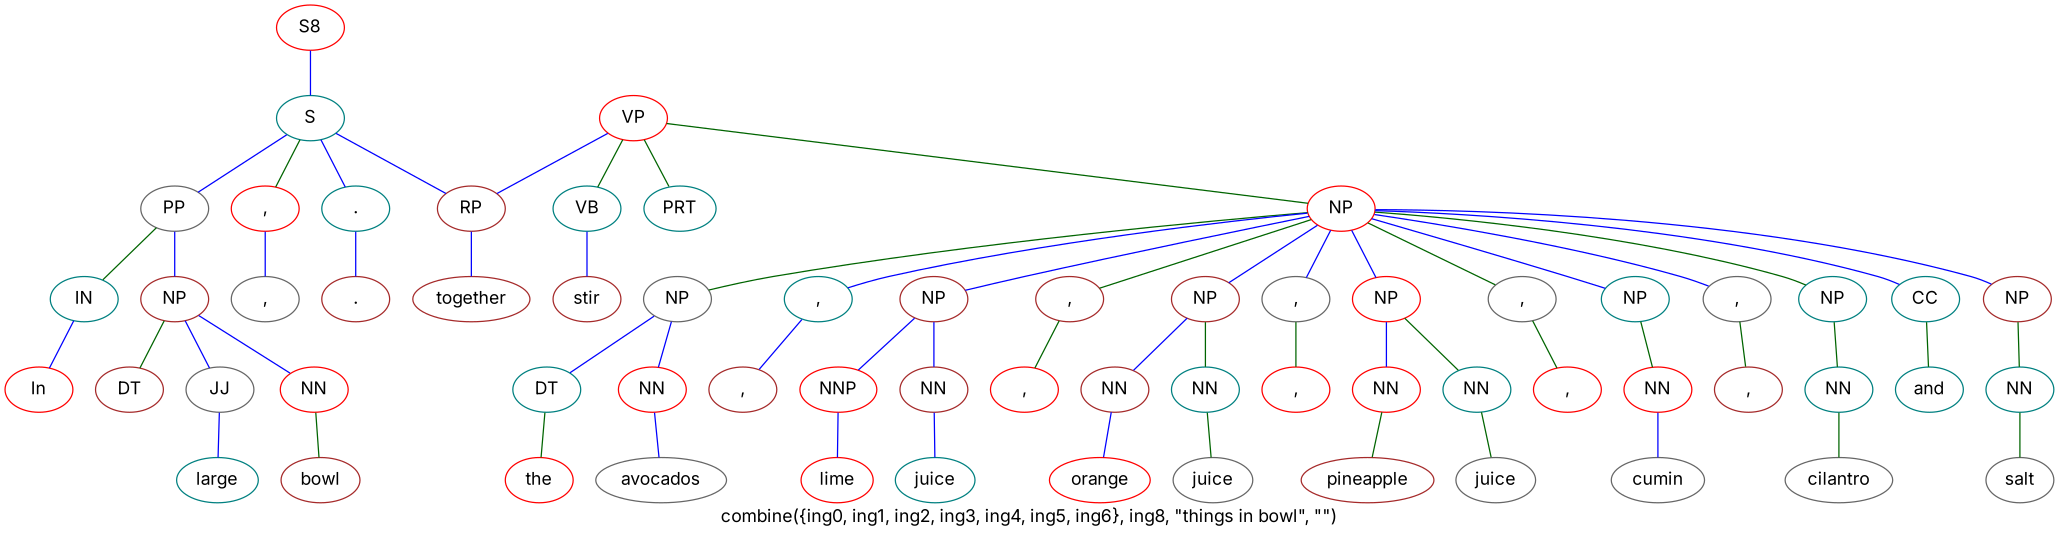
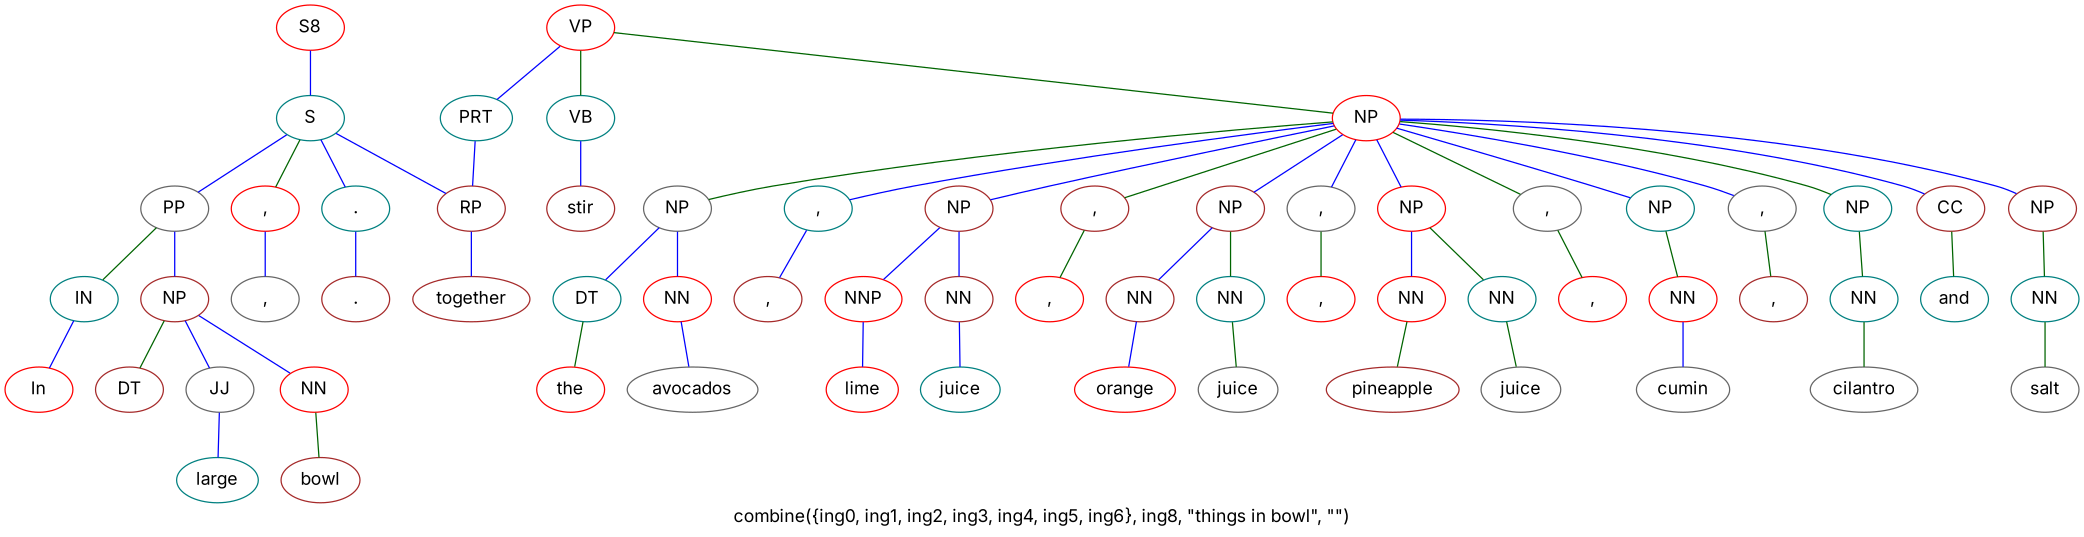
(552, 163) -> (474, 164)
(657, 163) -> (529, 73)
(1926, 299) -> (1951, 209)
